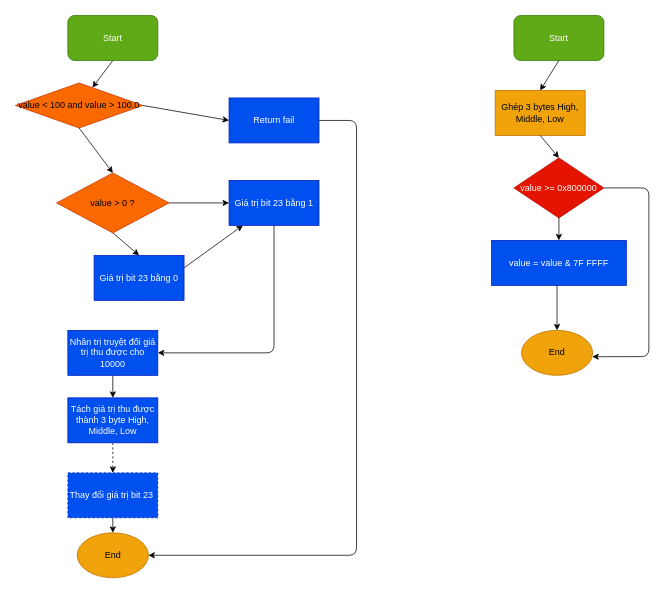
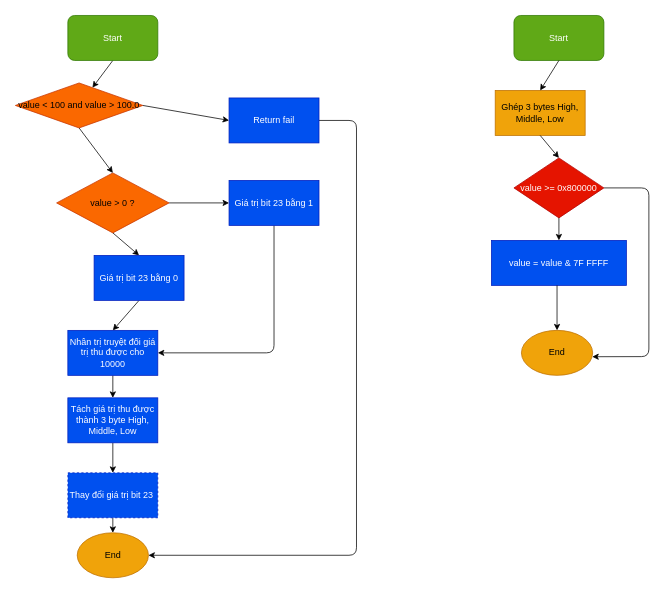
(212, 248) -> (128, 313)
(113, 454) -> (113, 454)
